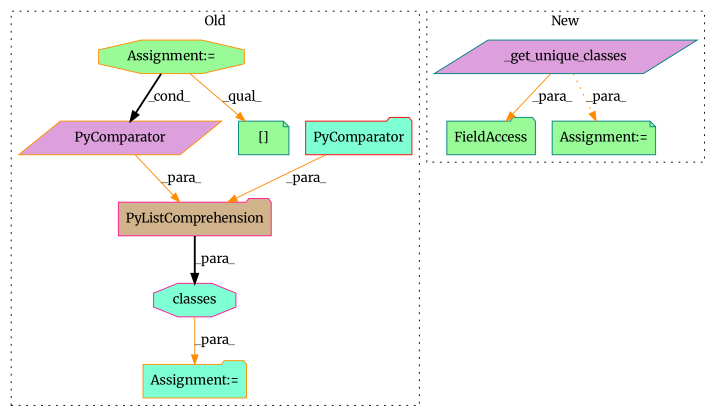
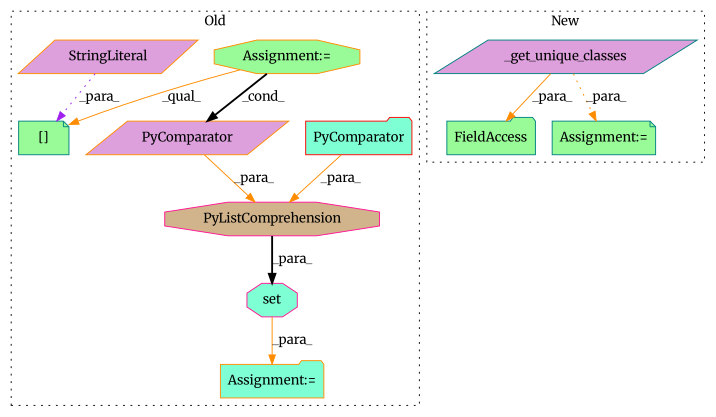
none -> (108, 57)
(195, 219) -> (272, 219)
(195, 300) -> (272, 300)
